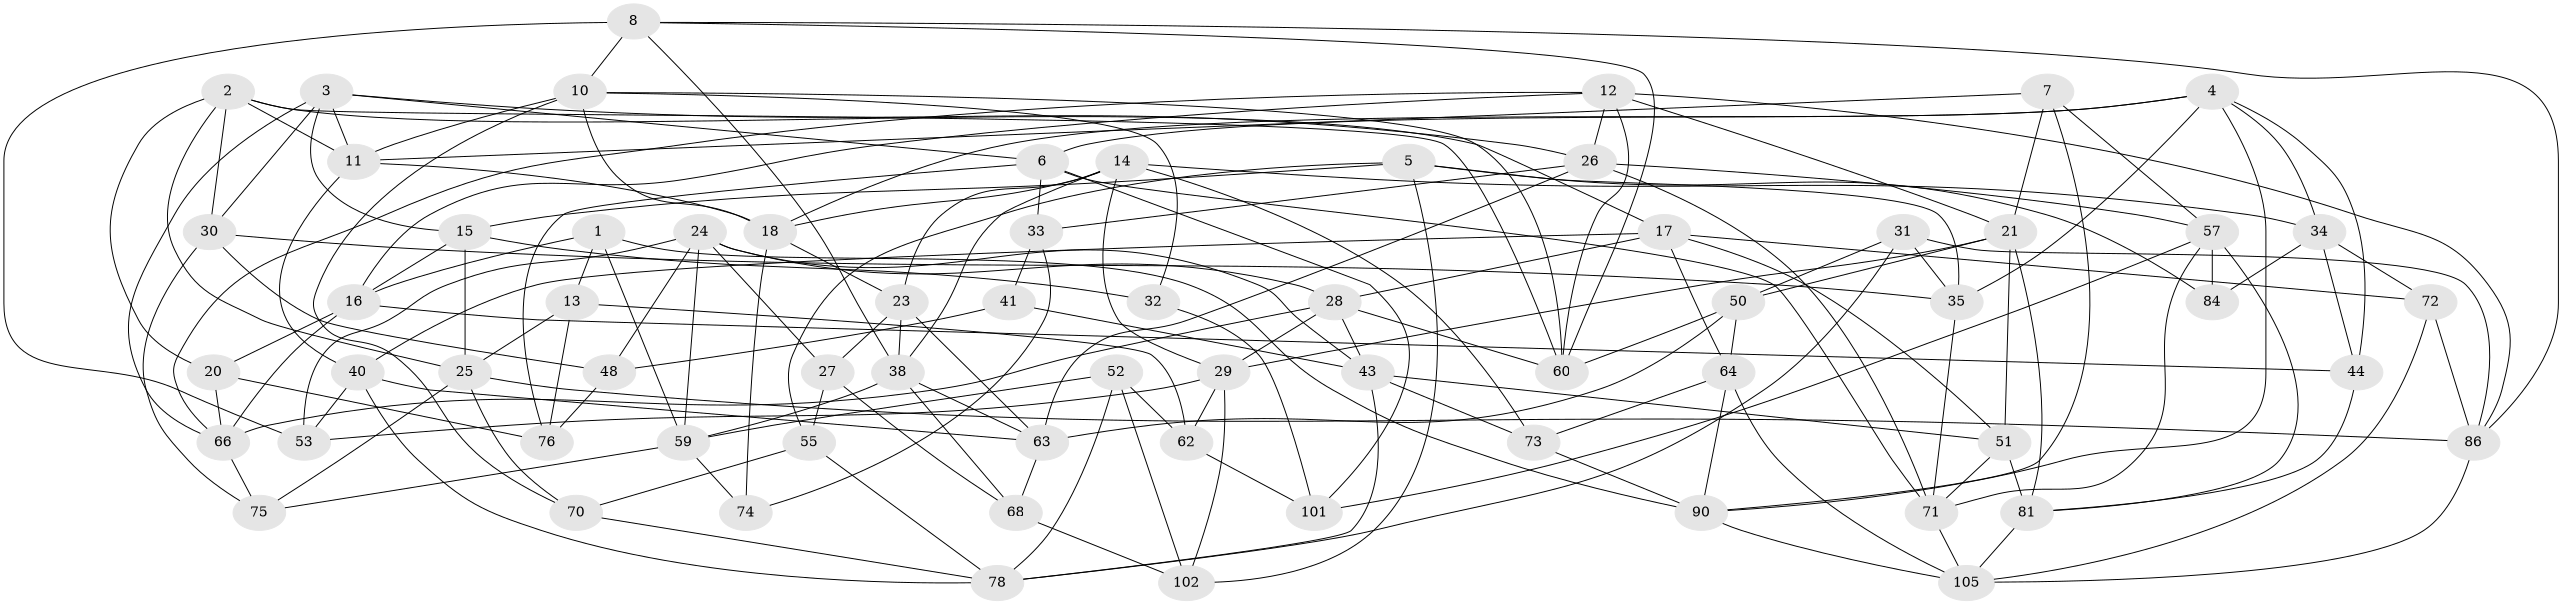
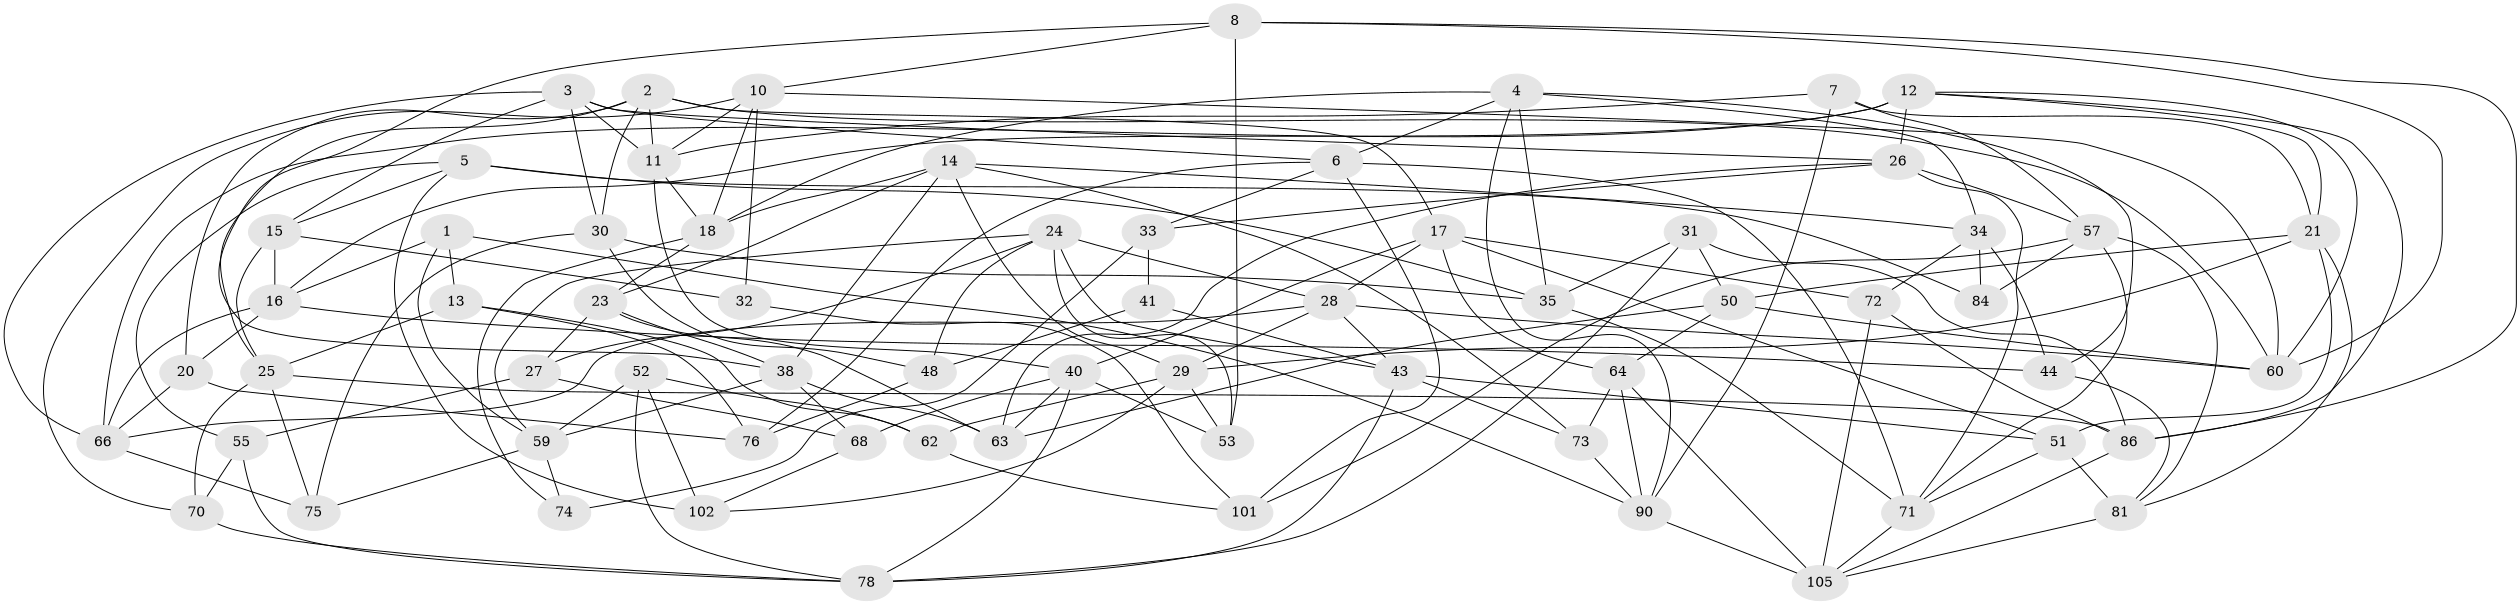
(1029, 478) -> (964, 402)
